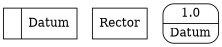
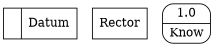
(191, 33) -> (187, 33)
